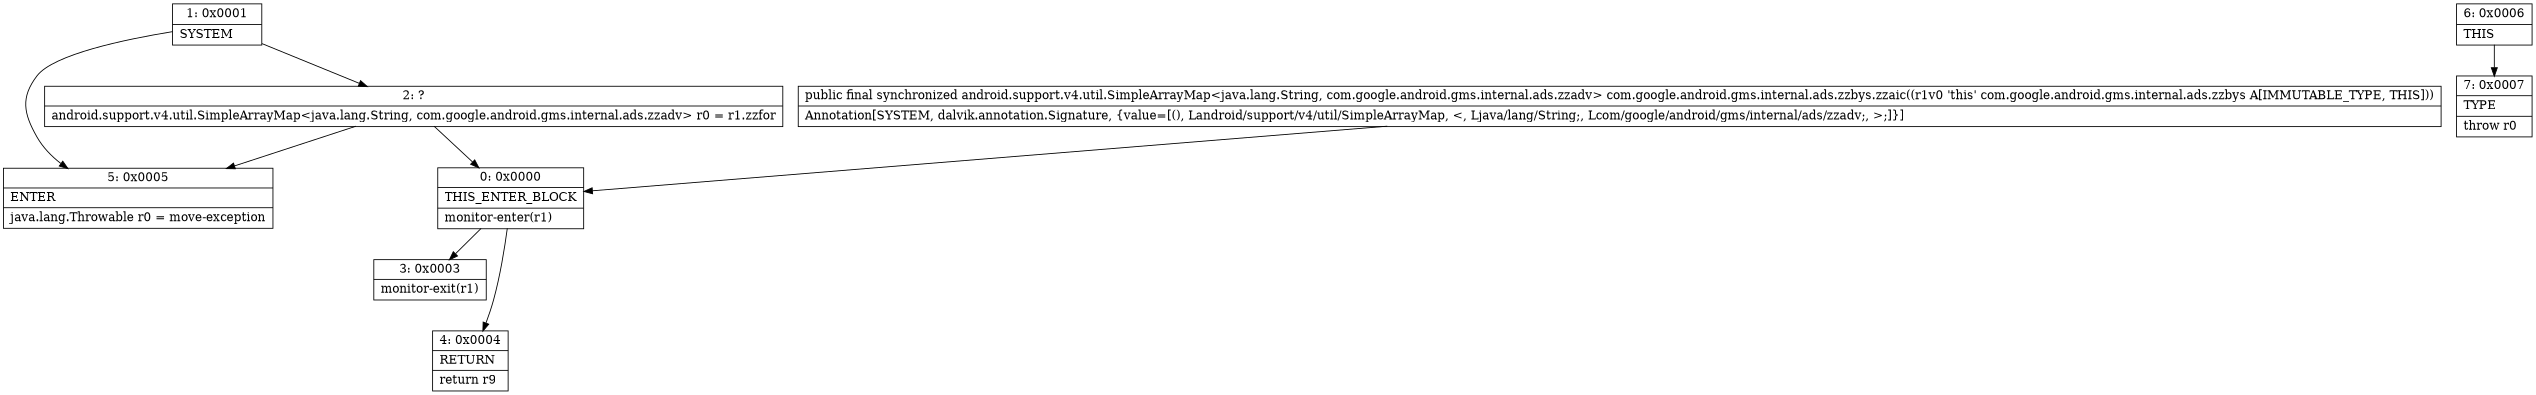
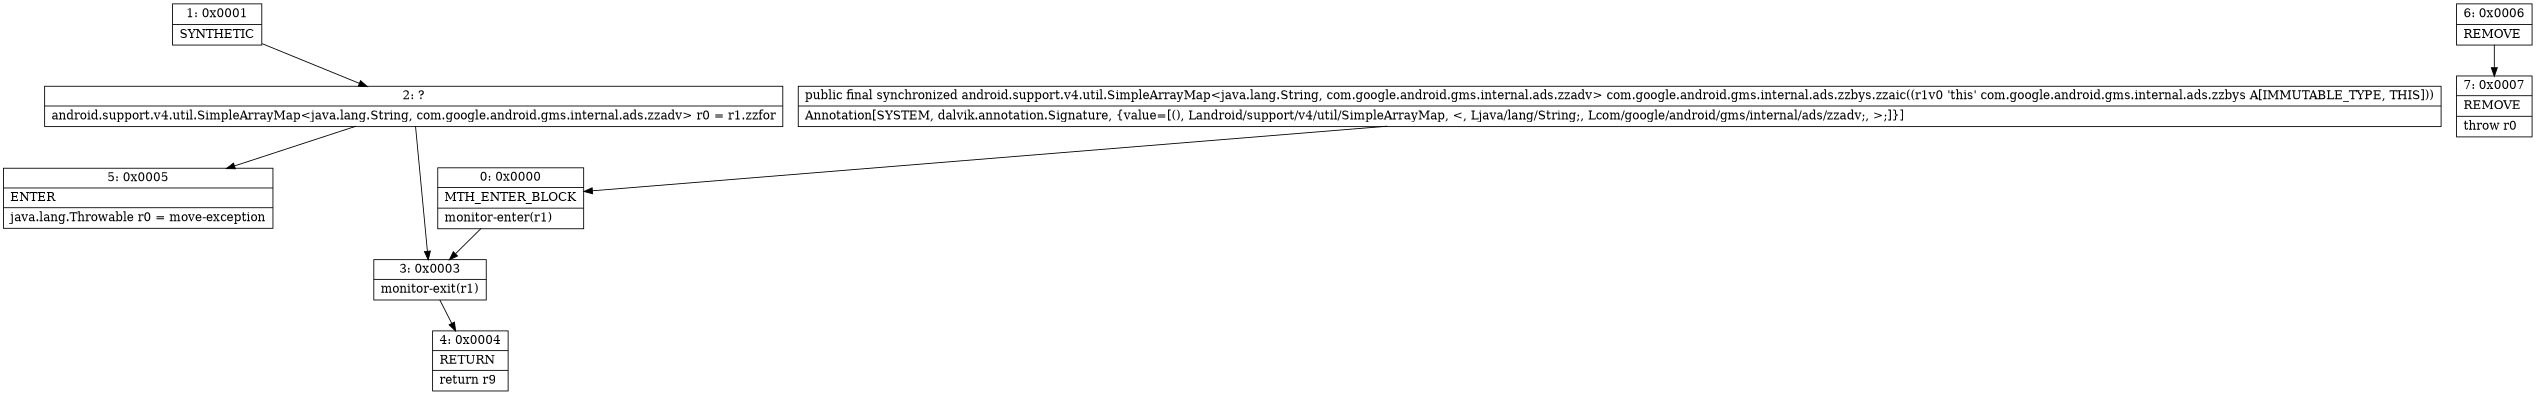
(206, 34) -> (217, 34)
(2479, 34) -> (2492, 34)
(54, 63) -> none
(2480, 106) -> (2492, 106)
(453, 144) -> (421, 189)
(511, 197) -> (511, 197)
(499, 276) -> (446, 312)
